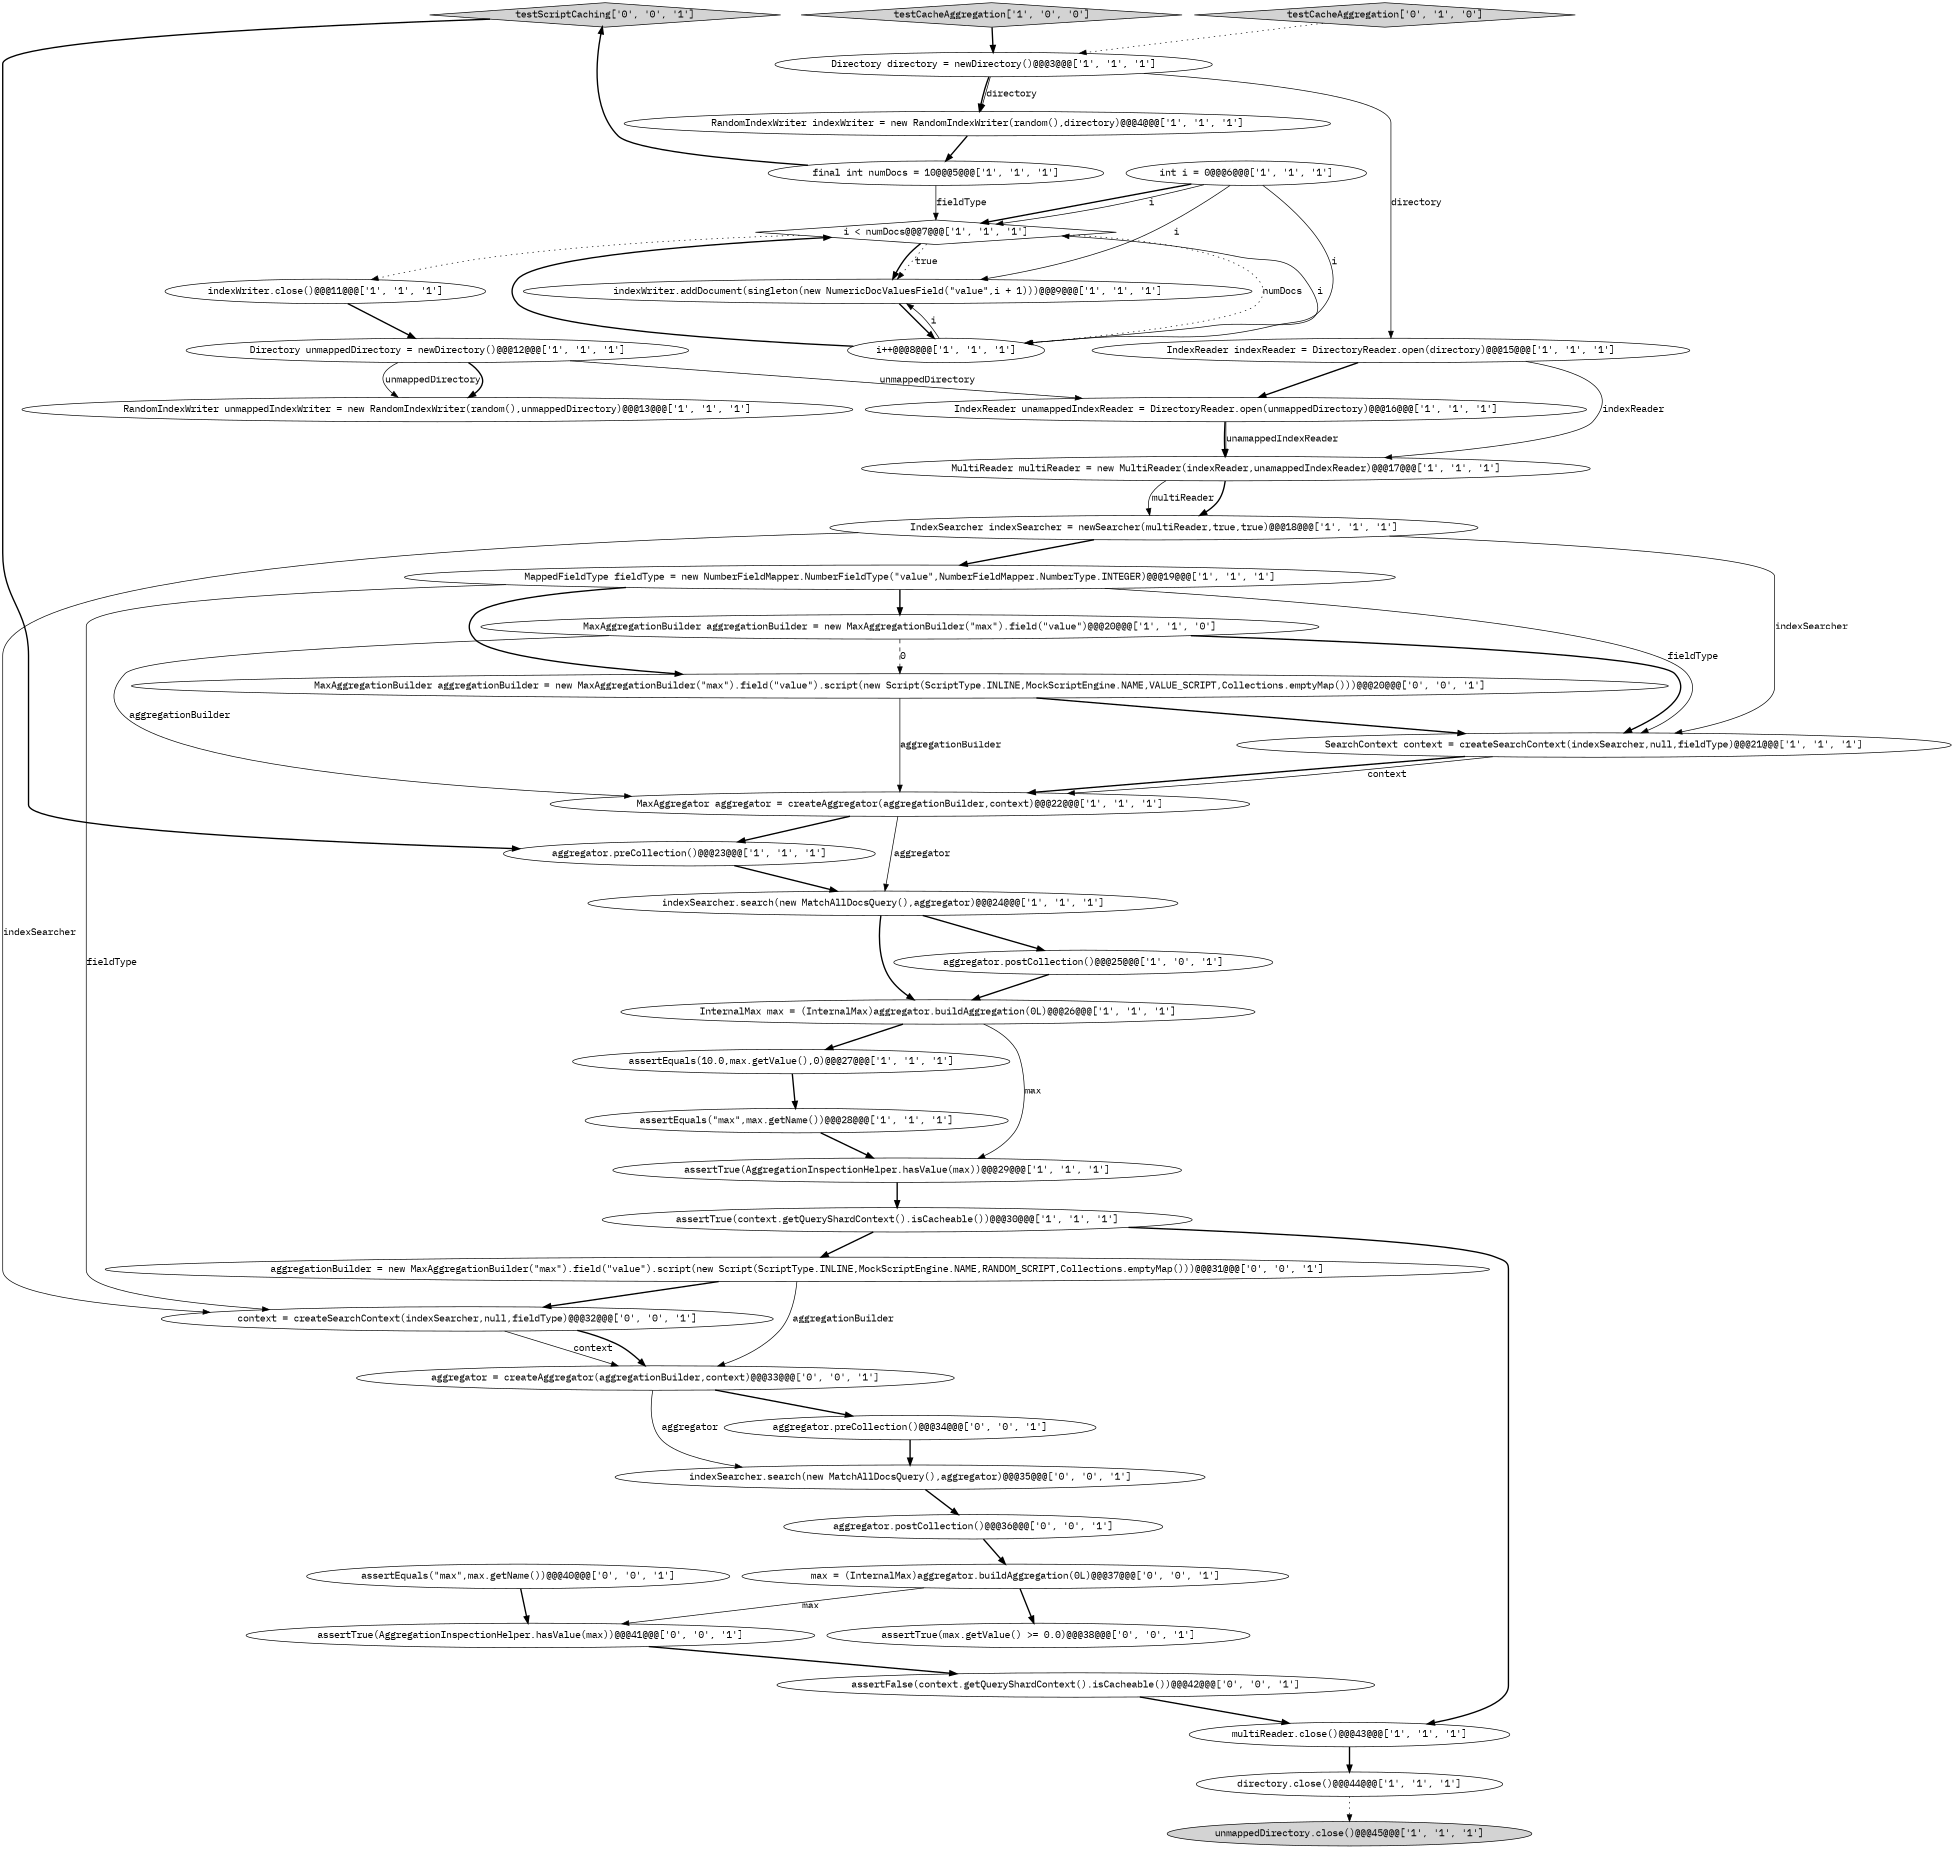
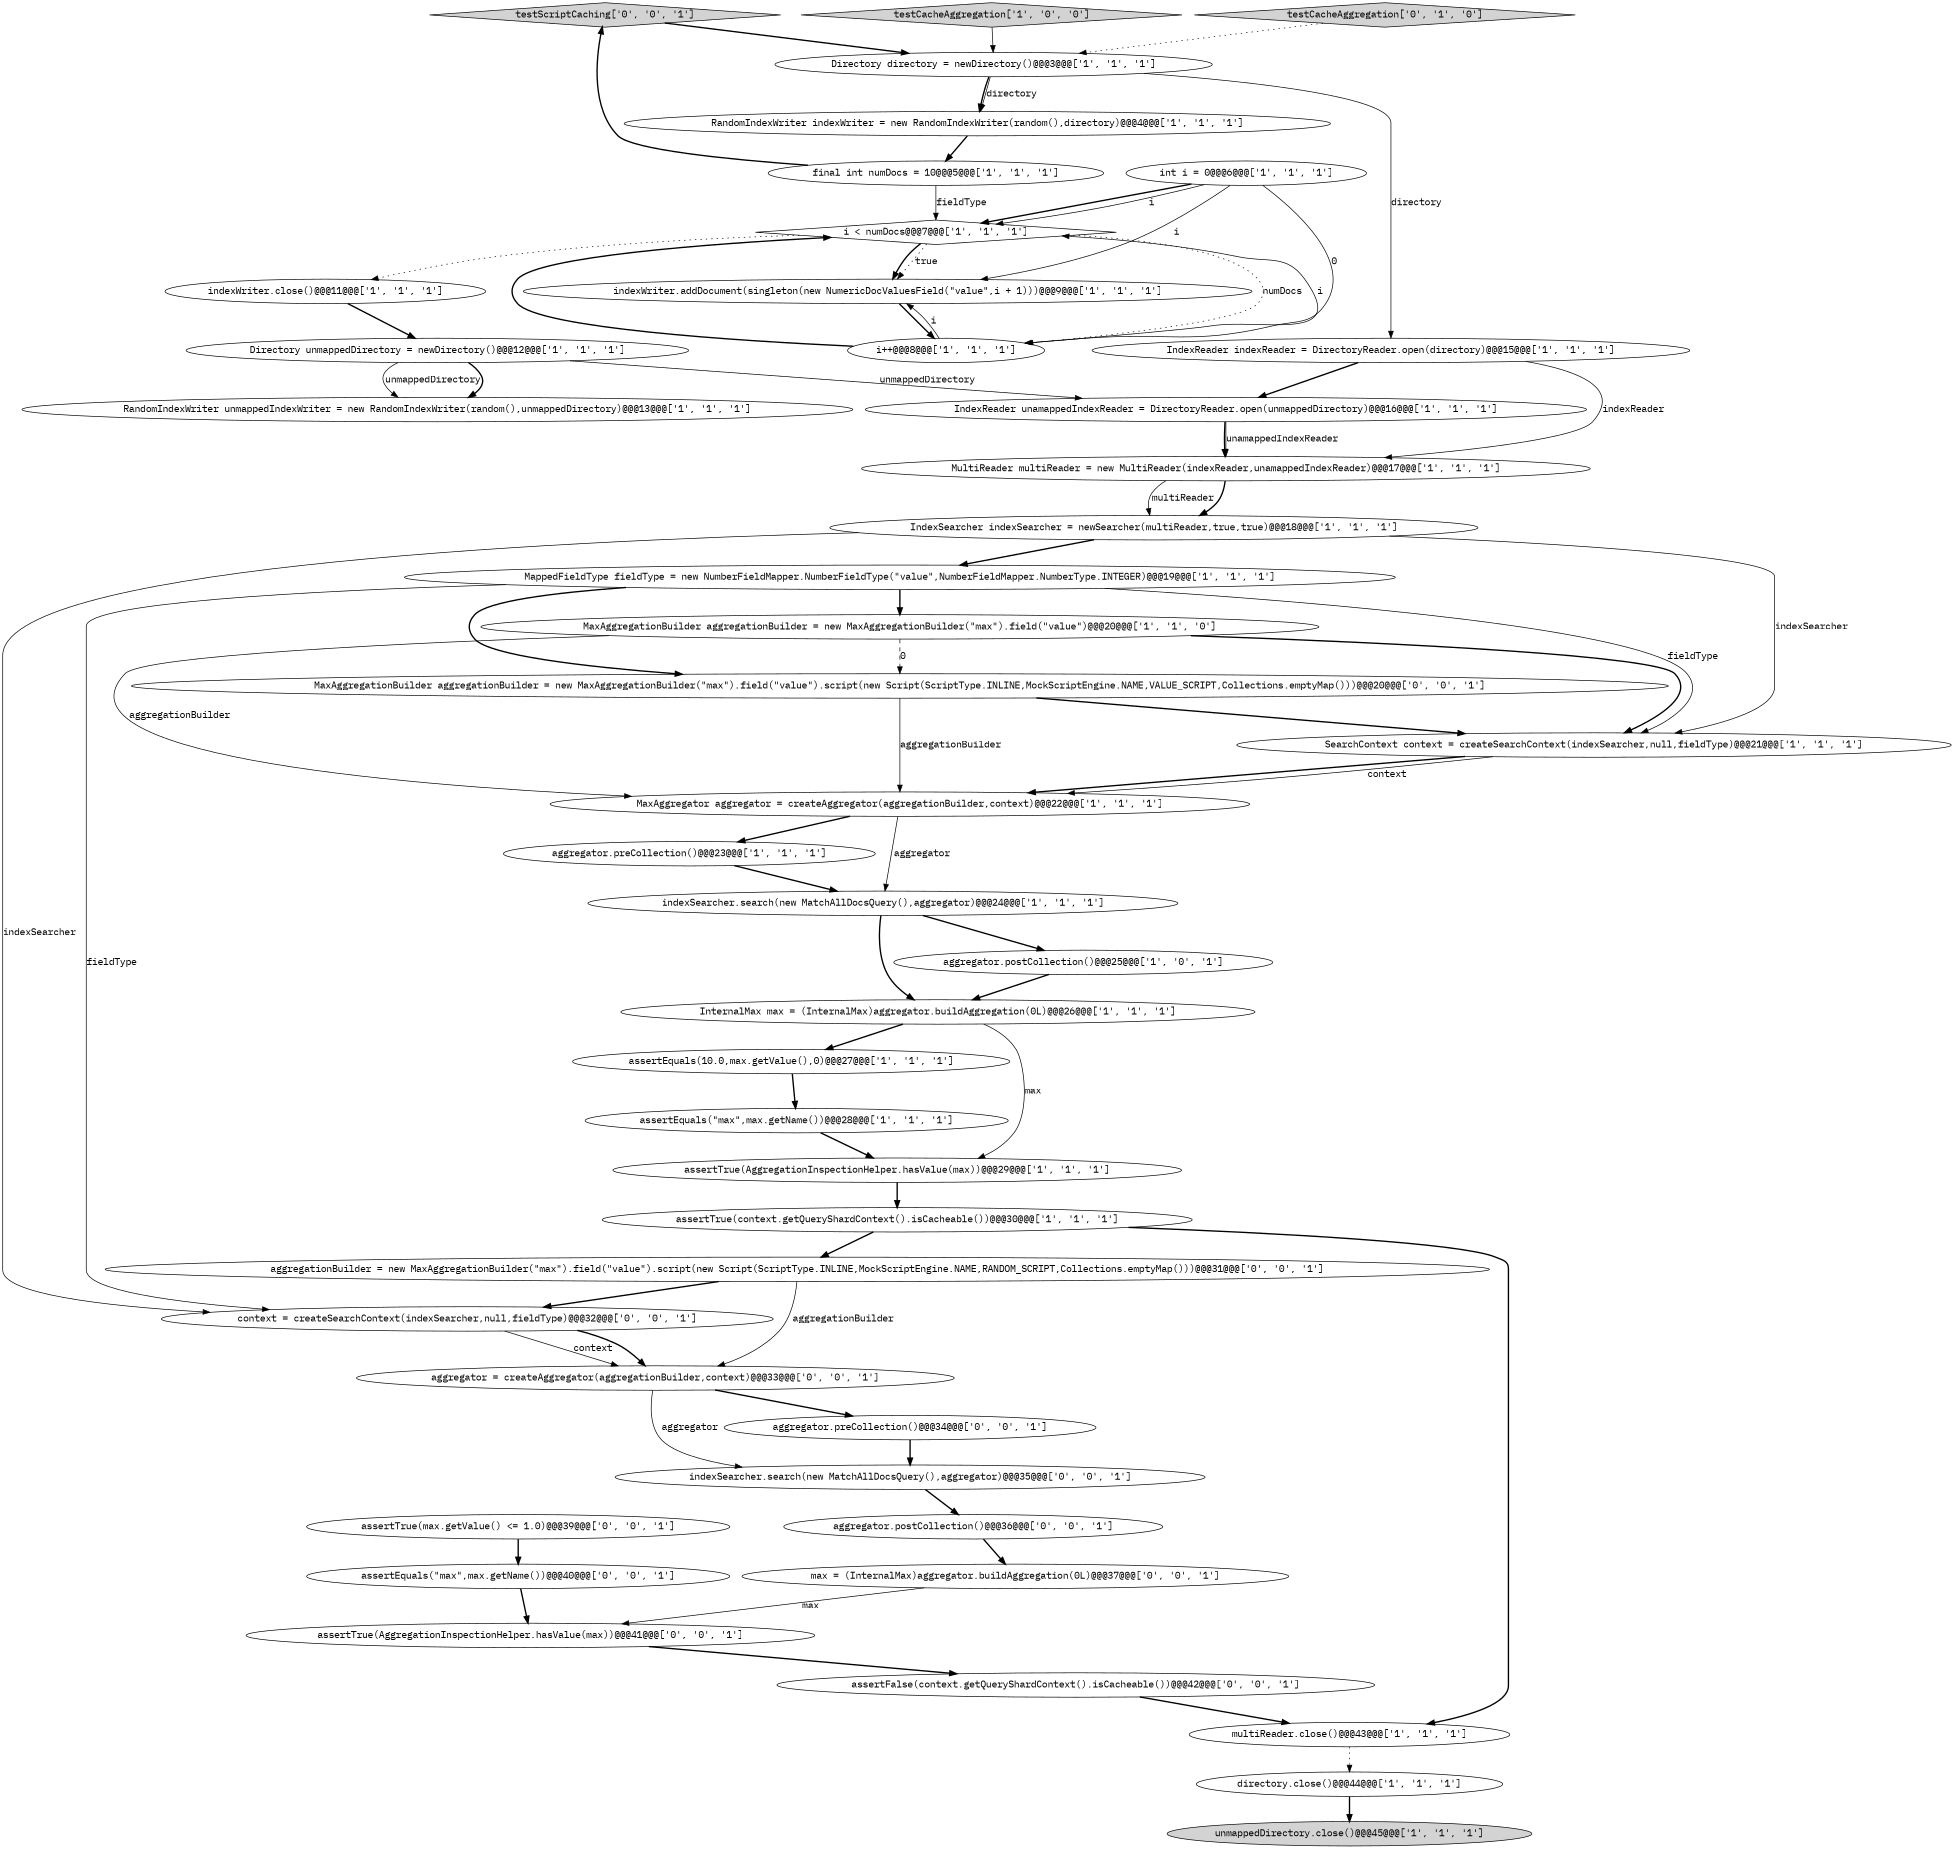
(992, 36) -> (992, 36)
(1334, 262) -> (1334, 262)
(3, 435) -> (783, 38)
none -> (518, 1527)
(1038, 1635) -> none
(1350, 1756) -> (1350, 1756)
(1350, 1806) -> (1350, 1806)
